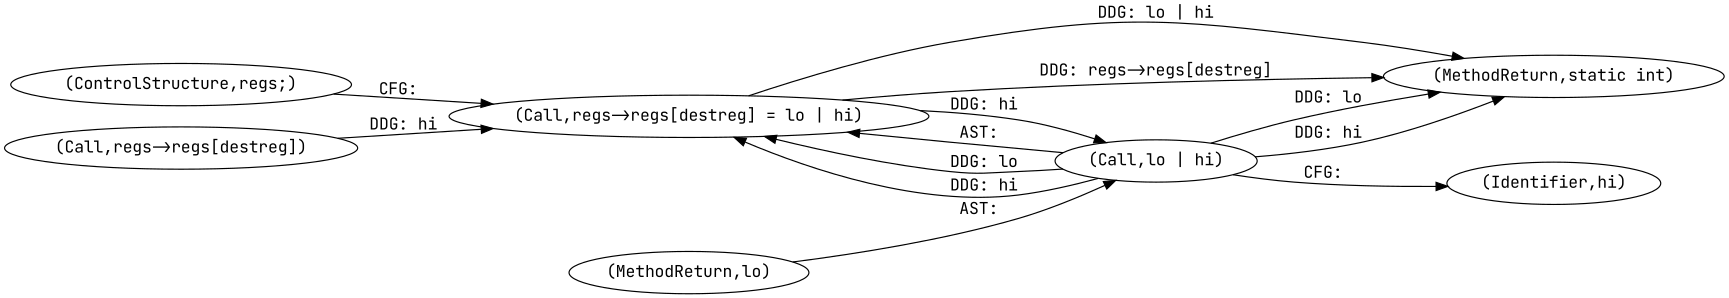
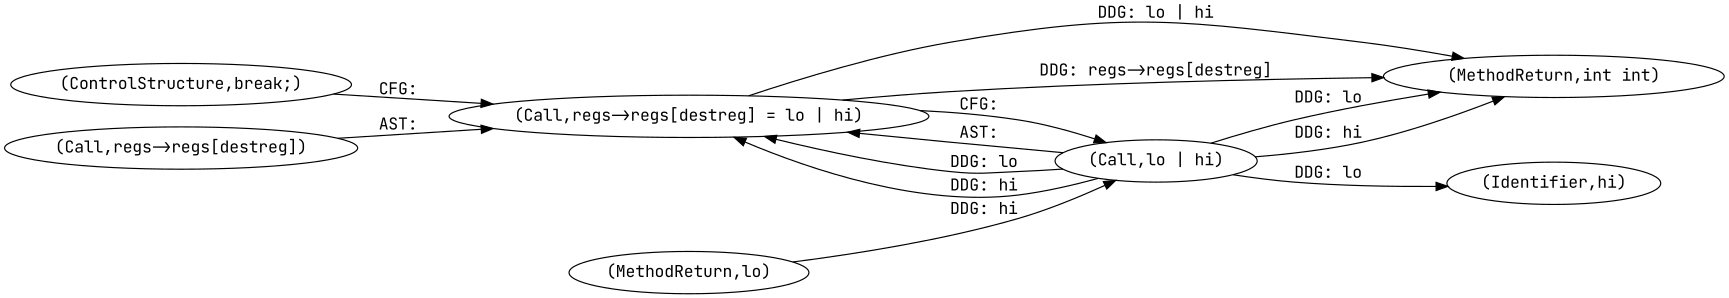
(1554, 76) -> (1554, 76)
(181, 85) -> (181, 85)
(984, 105) -> (984, 105)
(403, 125) -> (403, 125)
(1328, 173) -> (1328, 173)
(984, 210) -> (984, 210)
